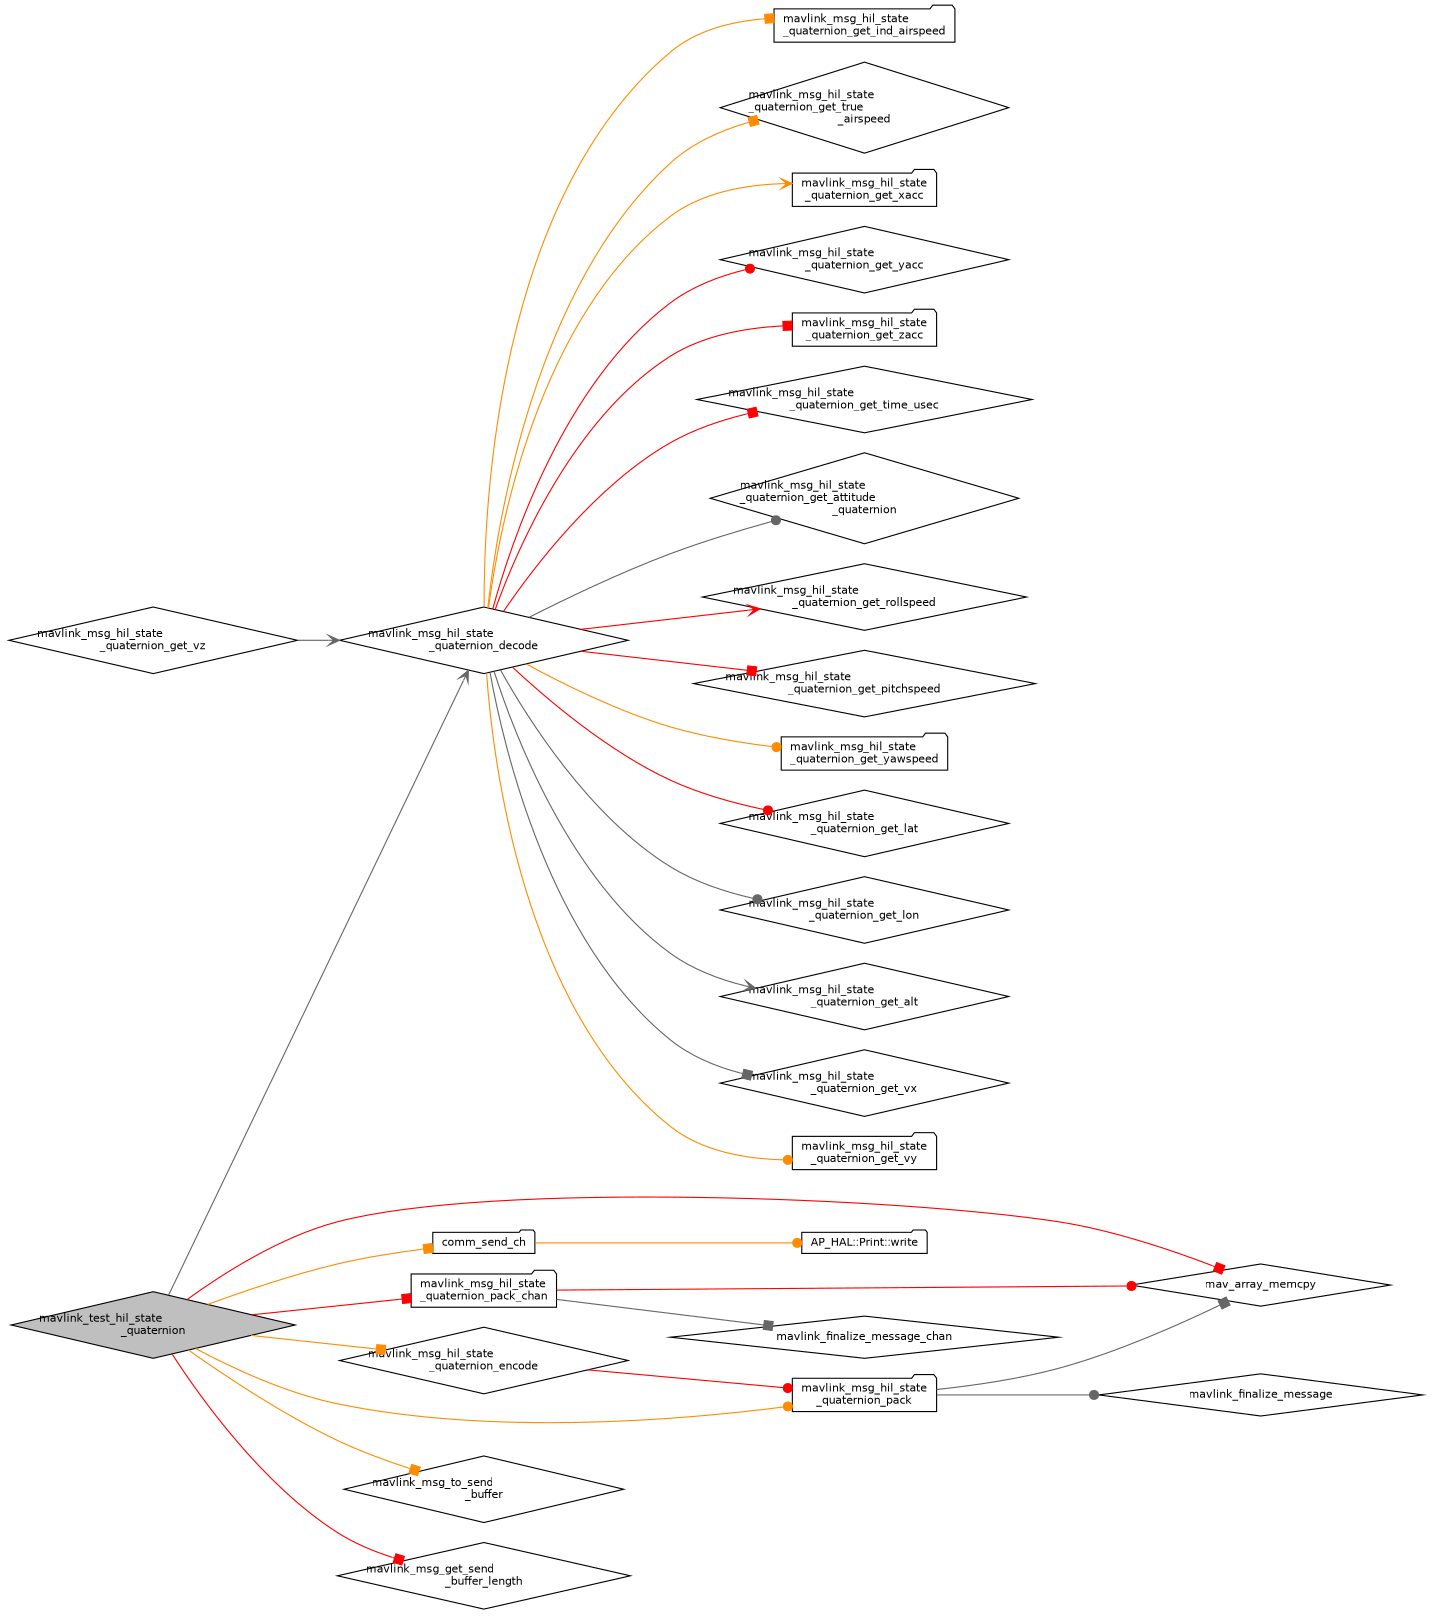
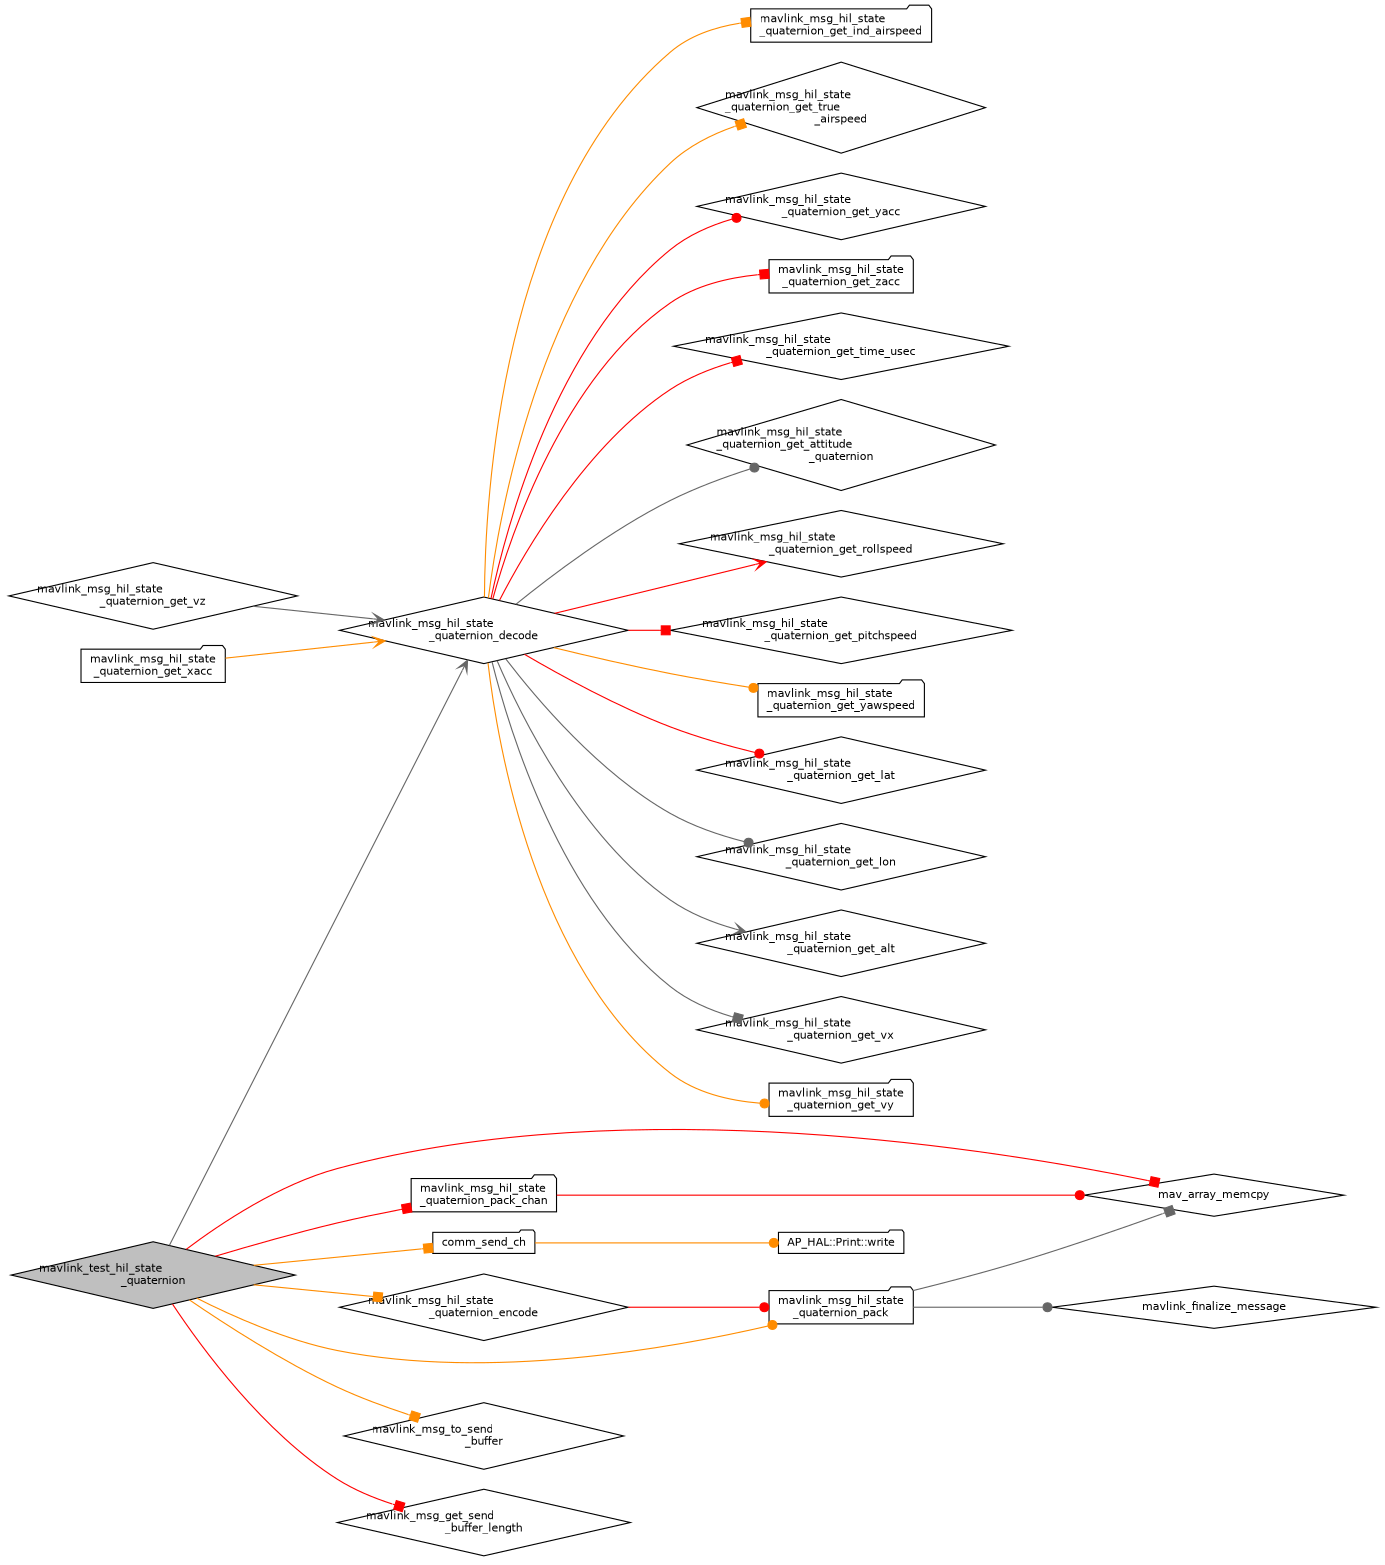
(569, 342) -> (300, 650)
(864, 1337) -> none
